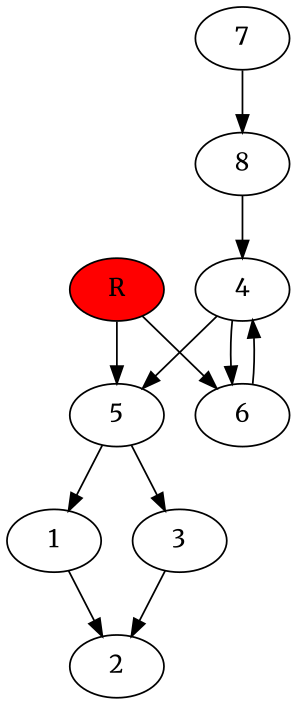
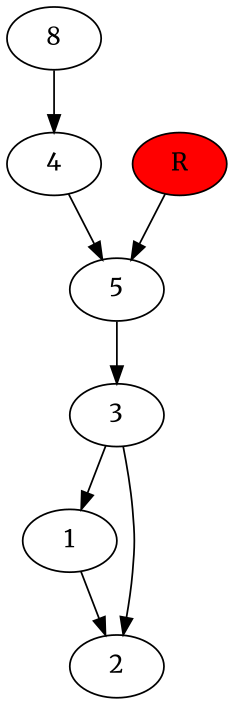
(242, 38) -> none
(242, 415) -> none
(89, 470) -> (97, 469)
